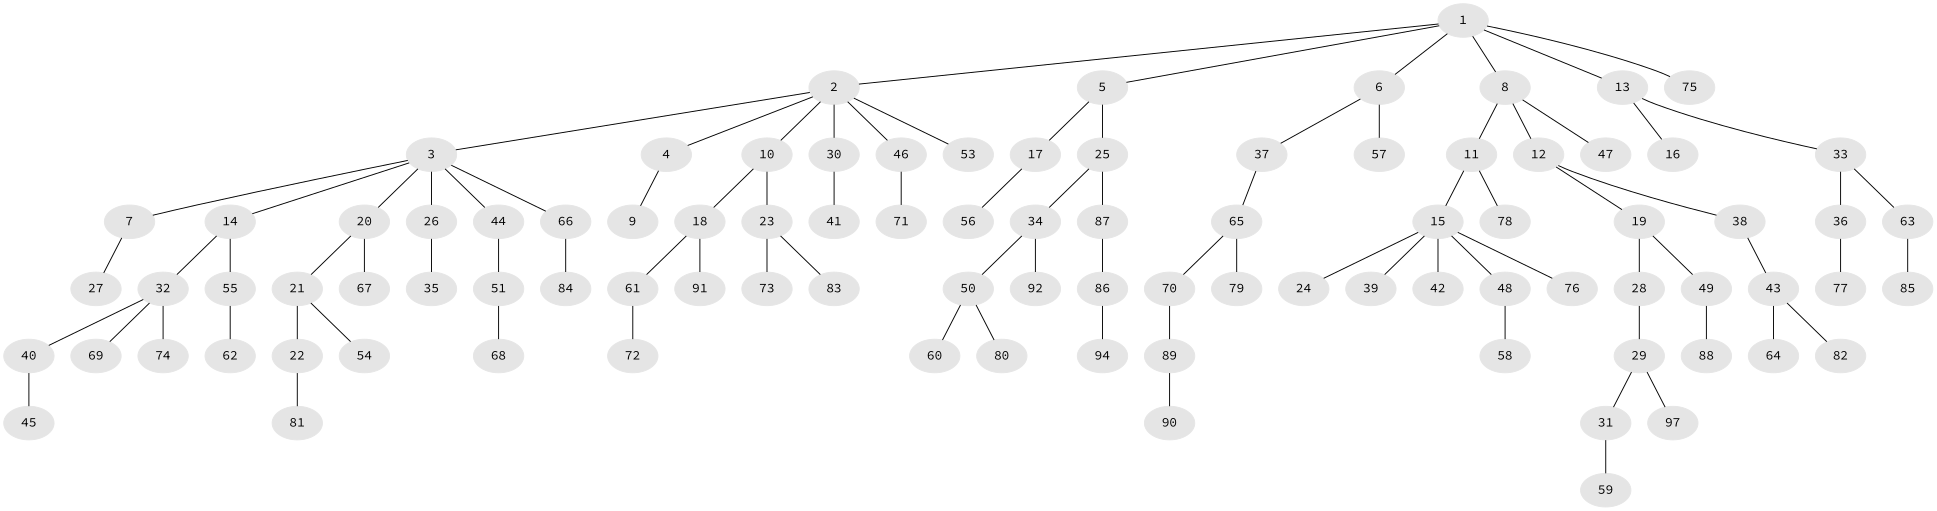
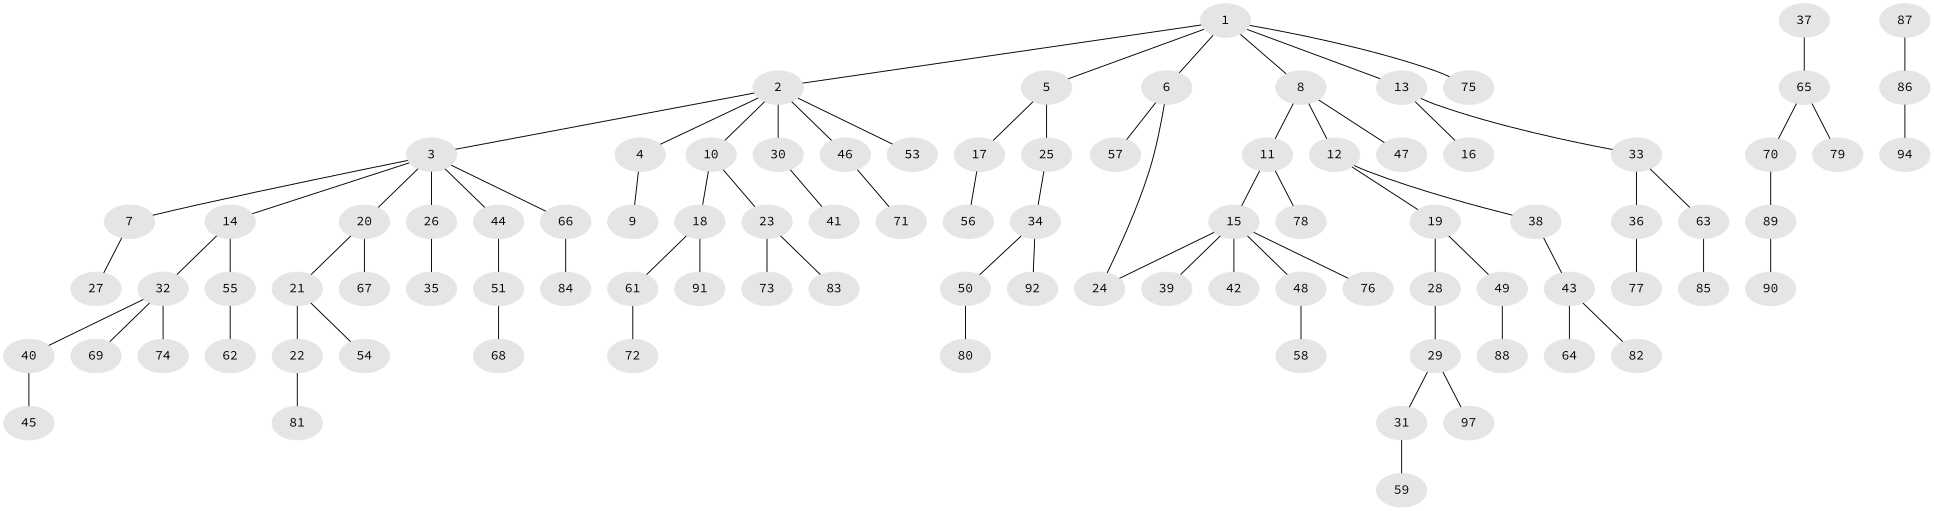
(1321, 121) -> (1142, 191)
(1102, 188) -> none
(935, 356) -> none
